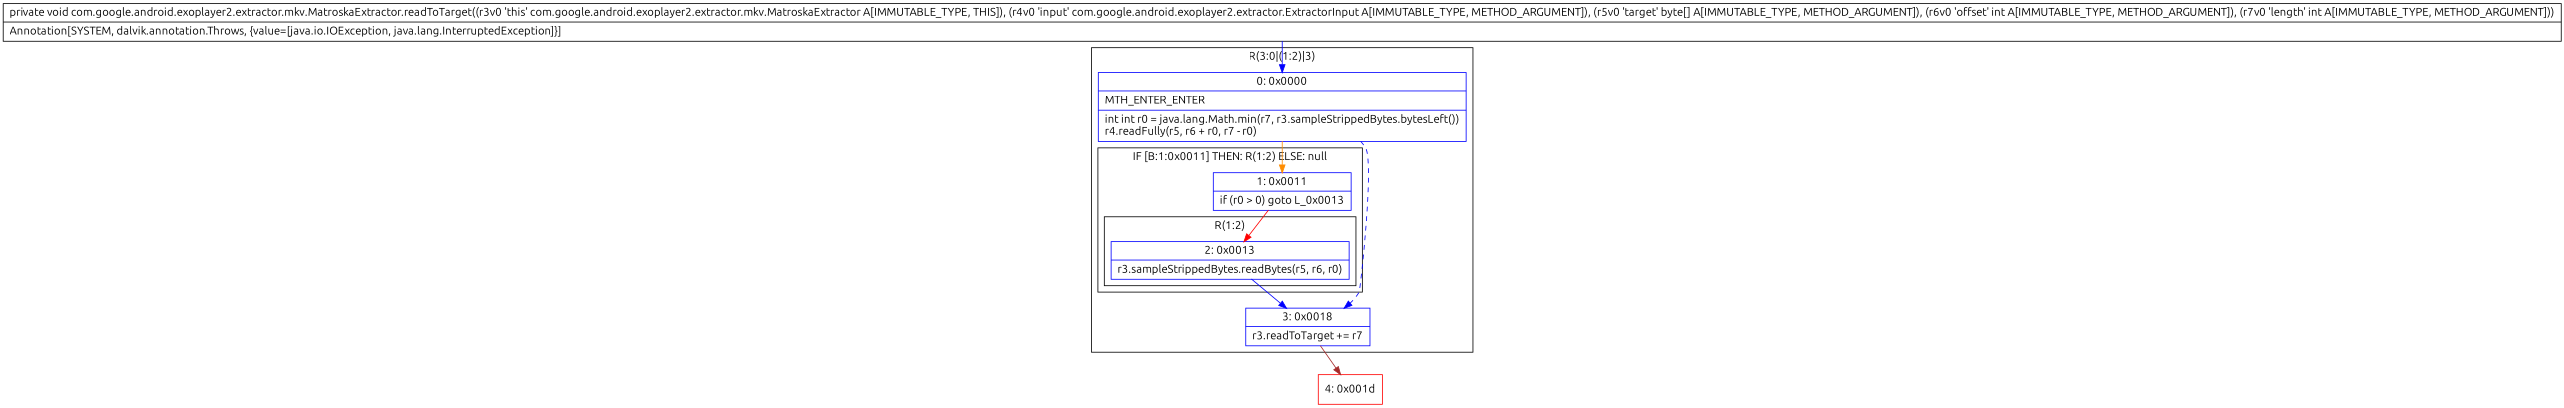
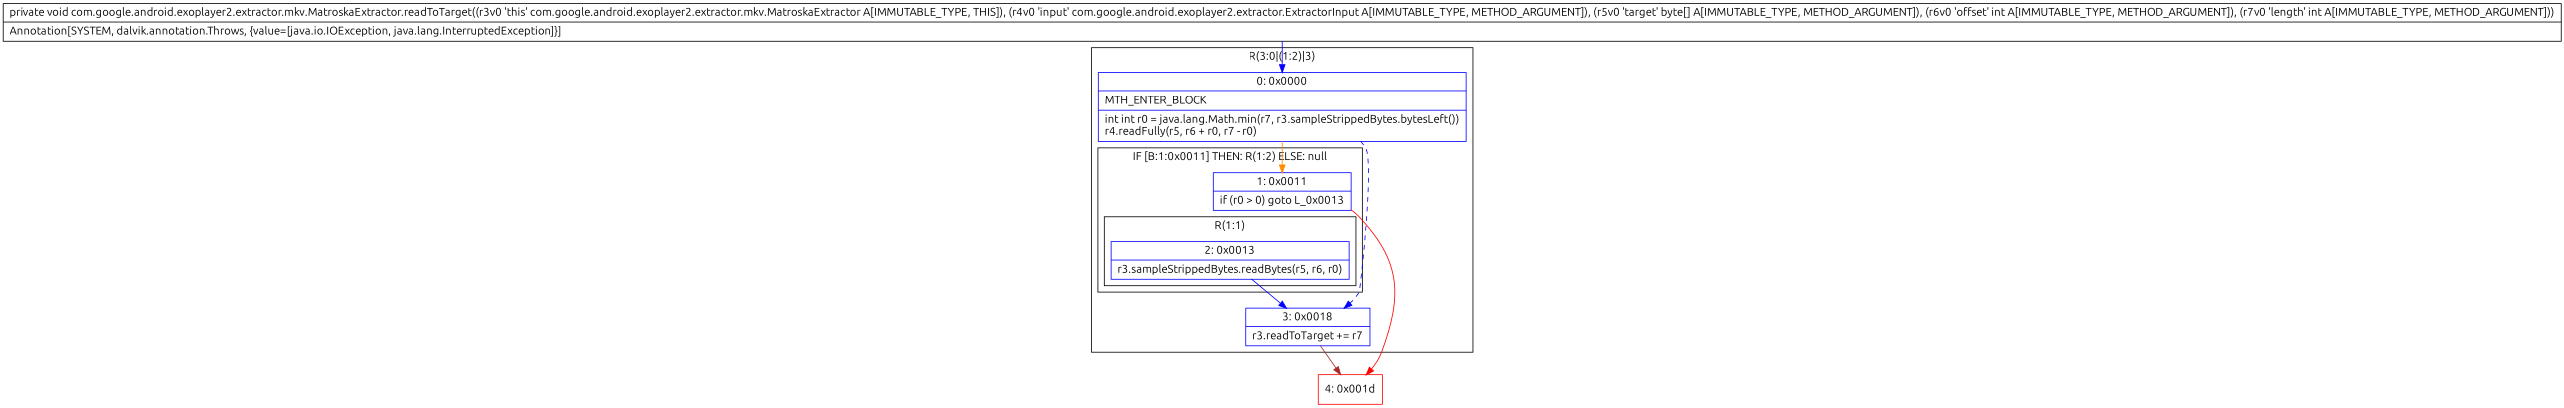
(1155, 100) -> (1156, 100)
(1259, 223) -> (1394, 285)
(1230, 226) -> (1230, 226)
